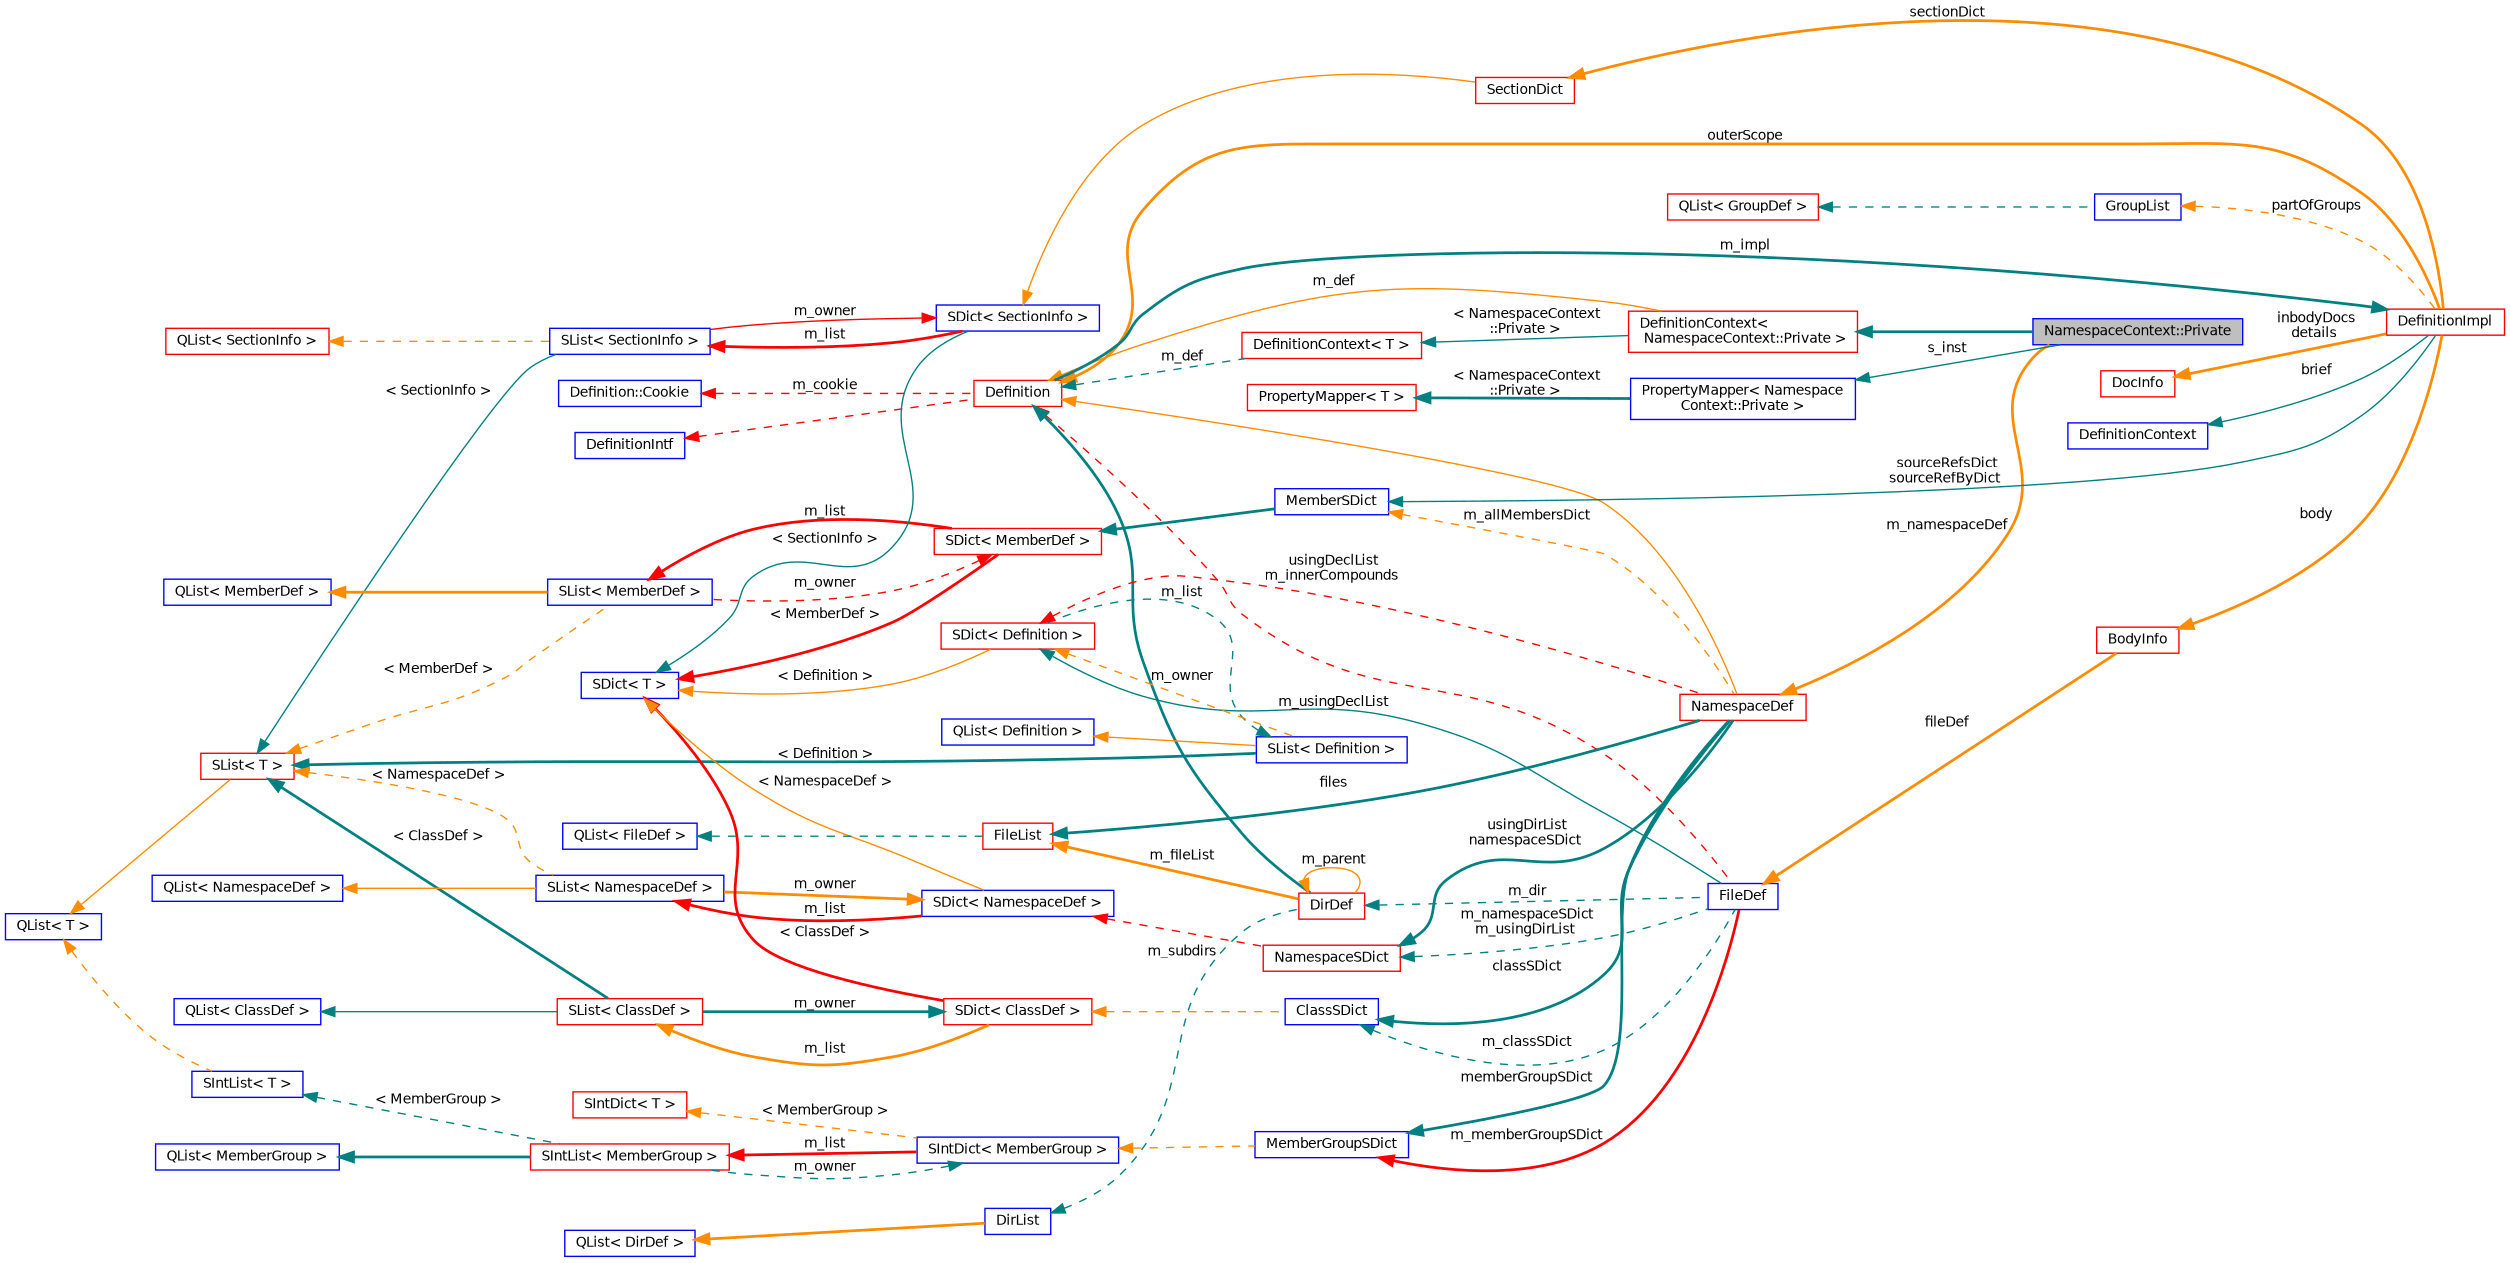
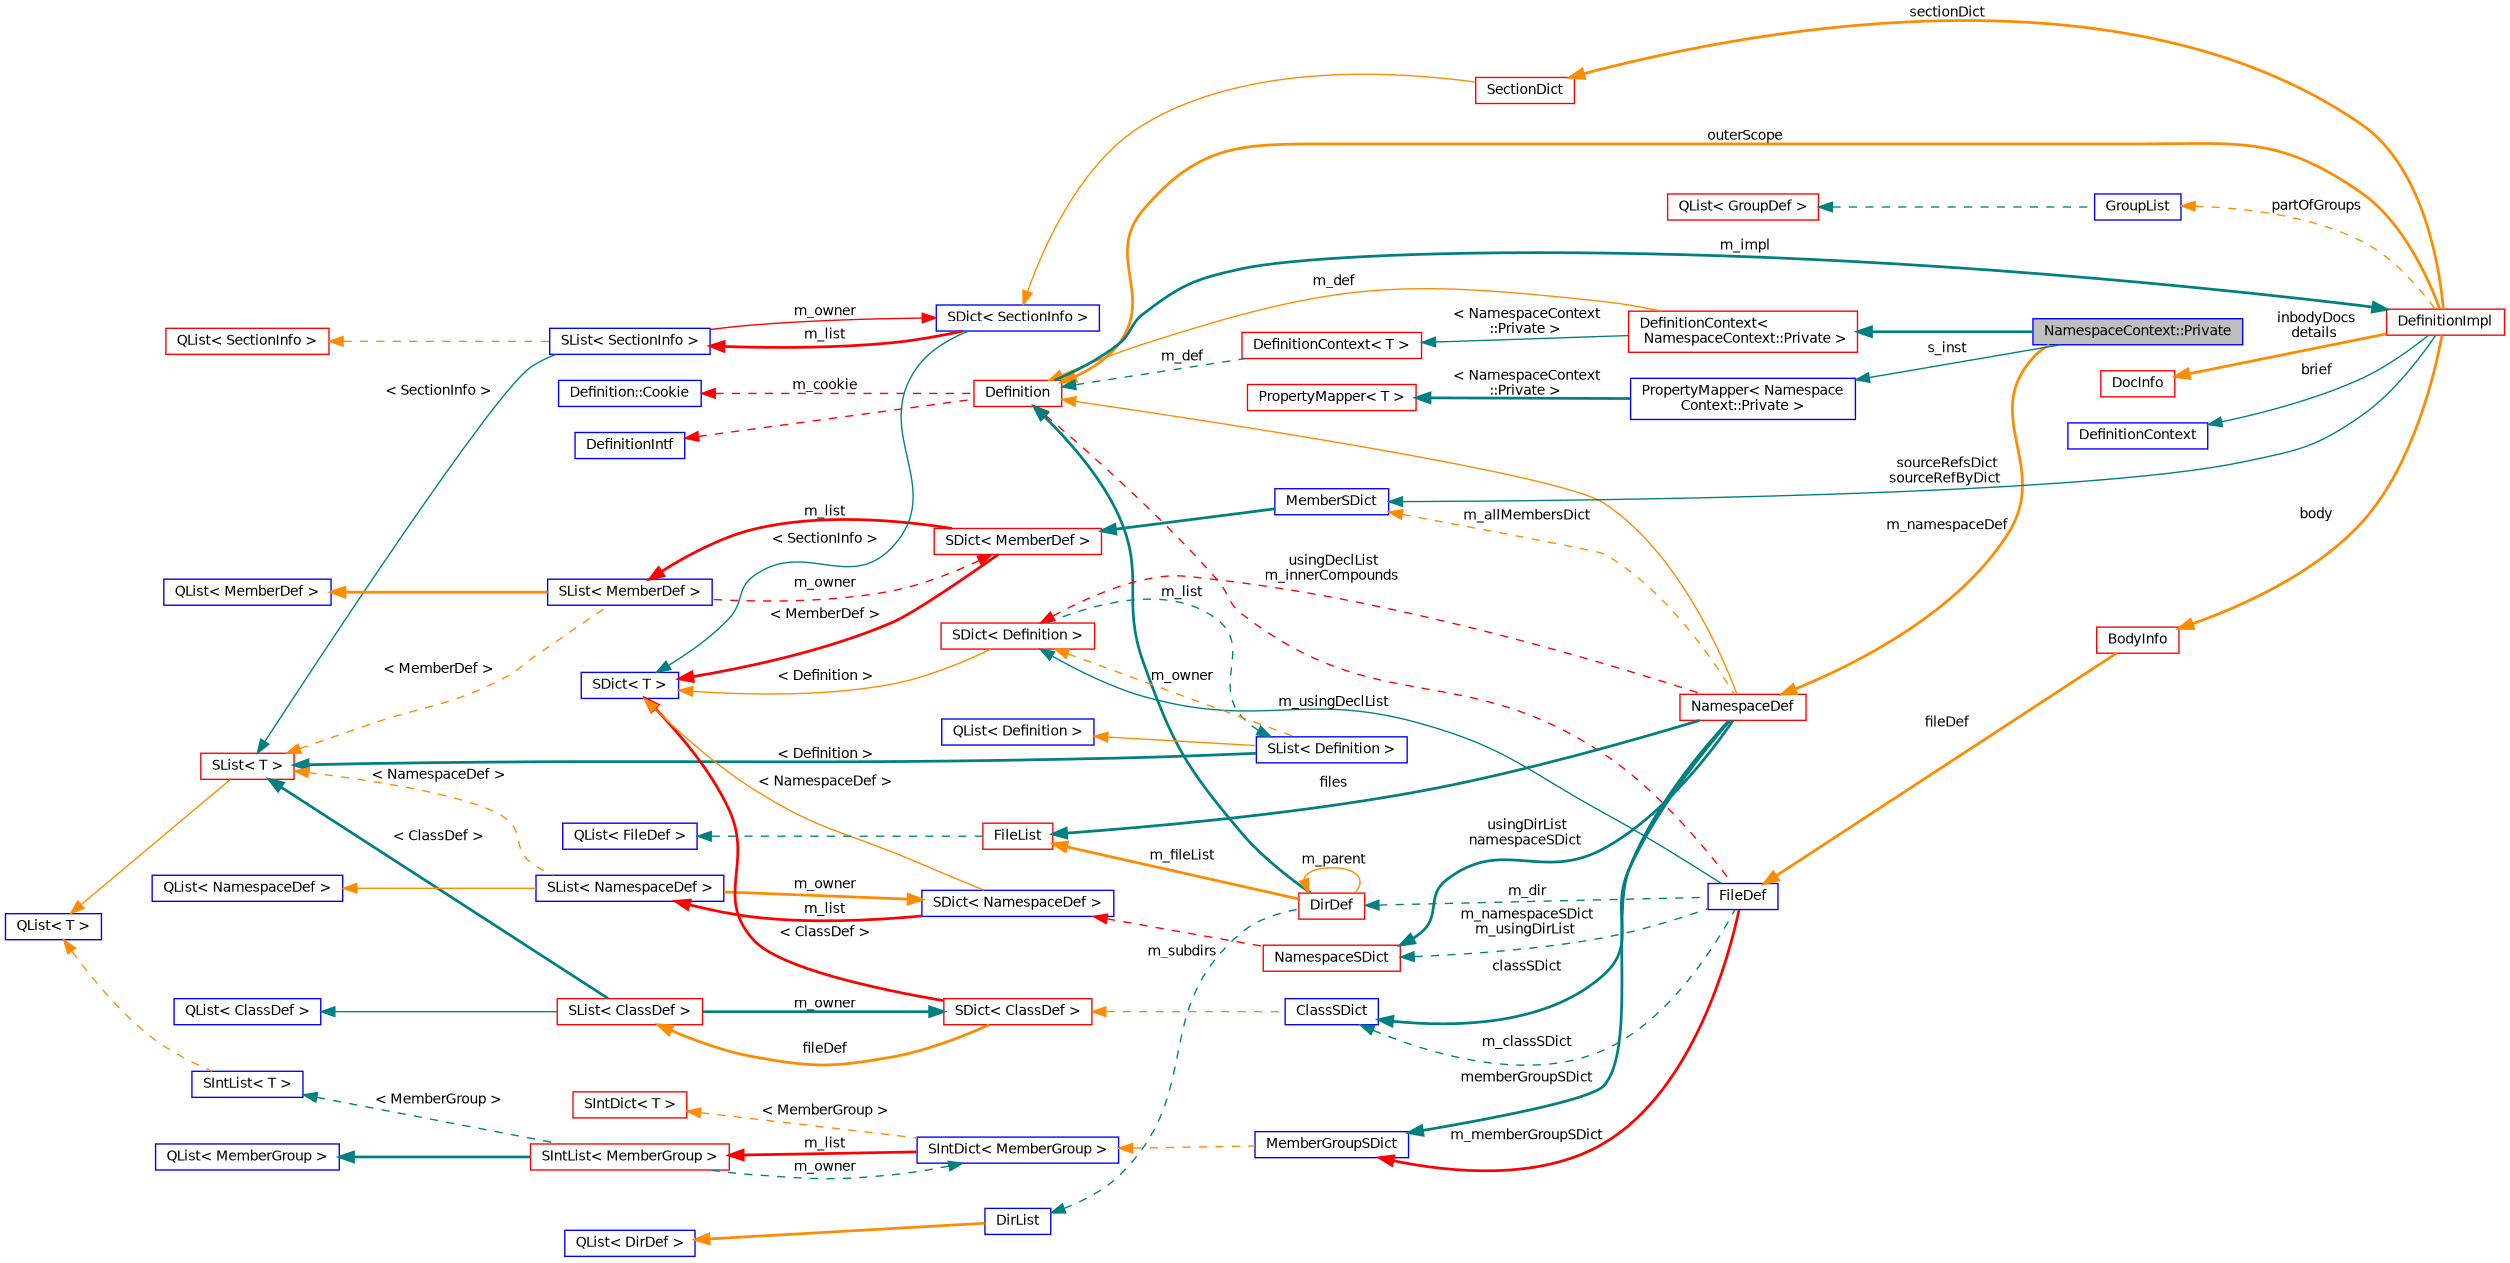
(823, 1049) -> (823, 1049)
